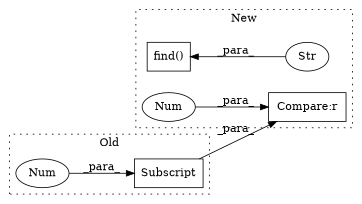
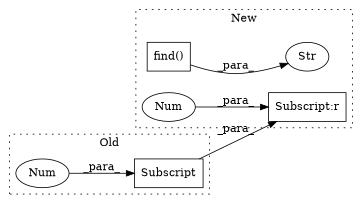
(242, 57) -> (235, 74)
(307, 107) -> (307, 107)
